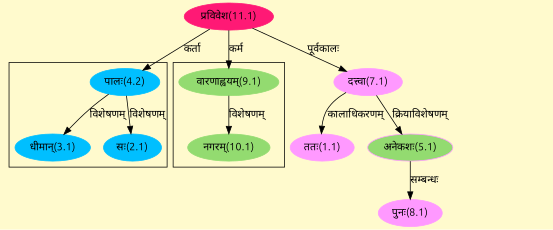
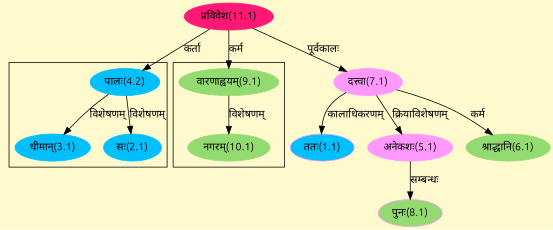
(322, 148) -> (322, 148)
(410, 148) -> (410, 148)
none -> (508, 148)
(410, 213) -> (410, 213)
